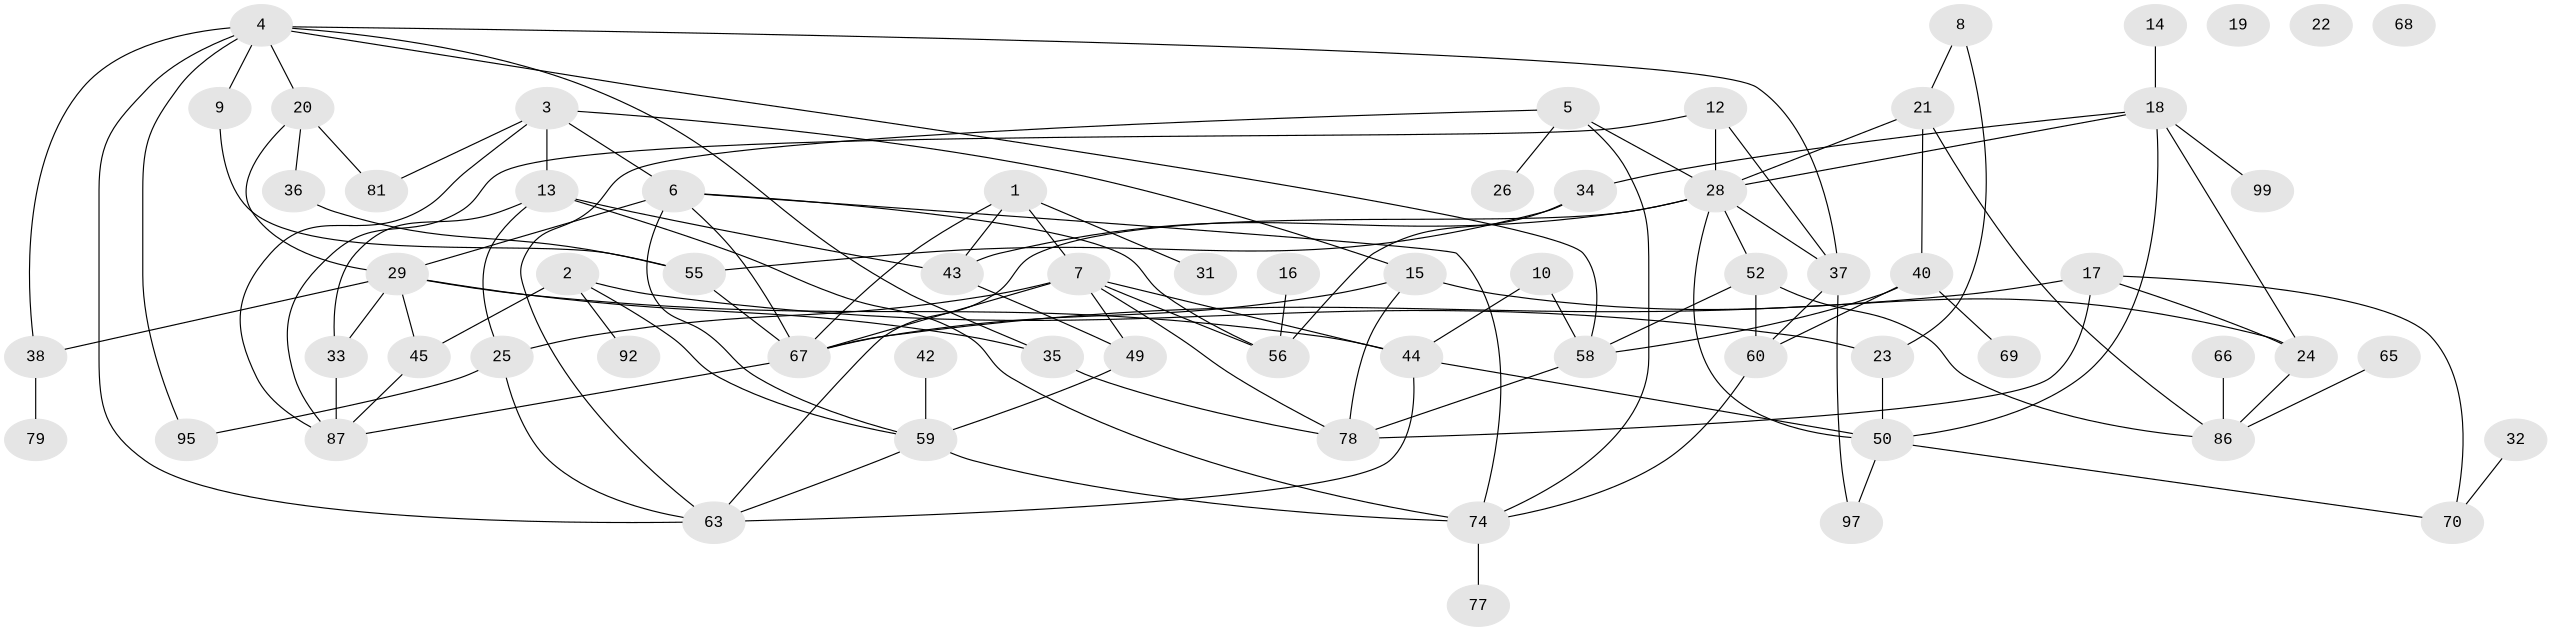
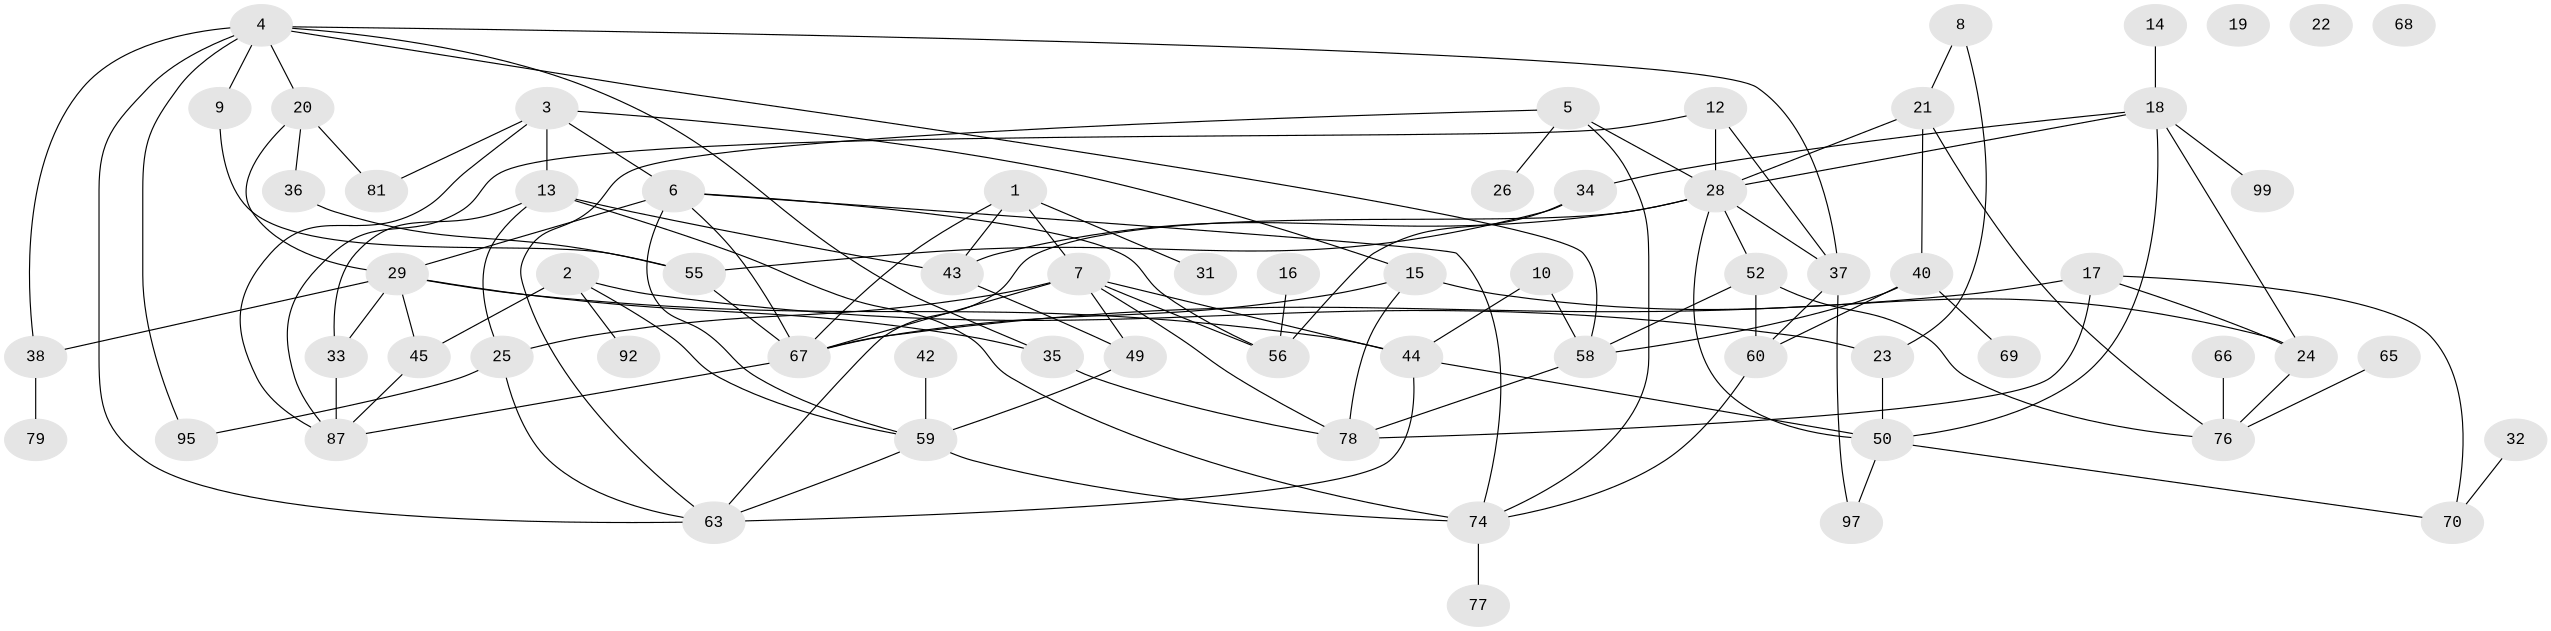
(2223, 440) -> (2223, 440)
